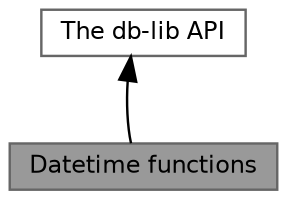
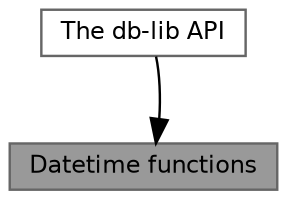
(127, 112) -> (160, 88)
